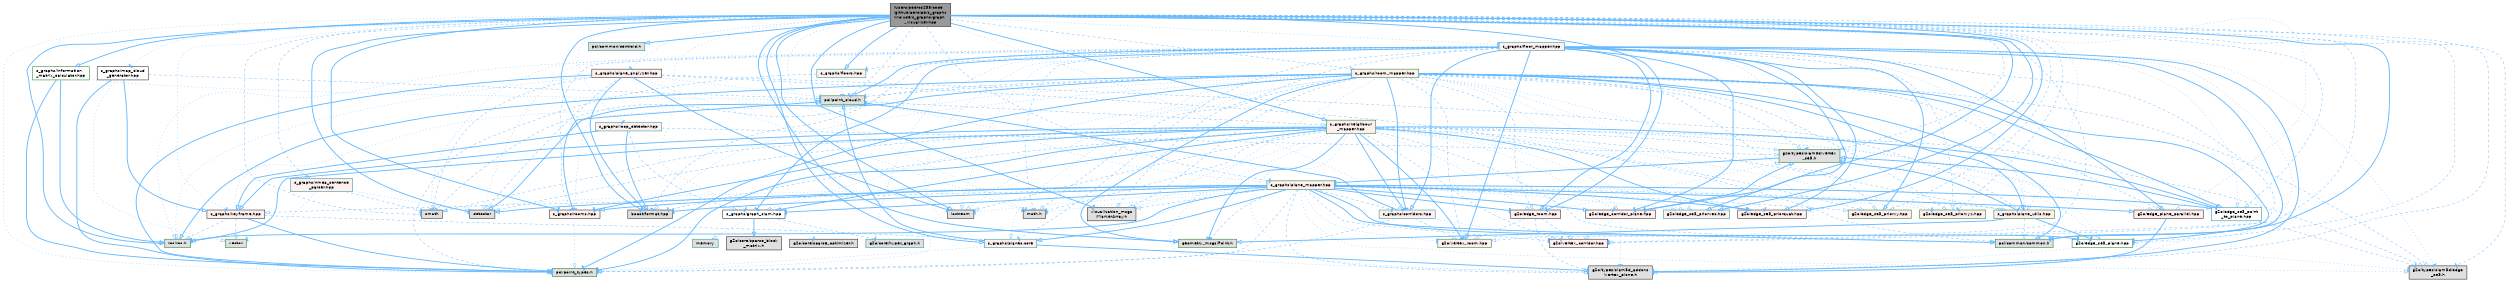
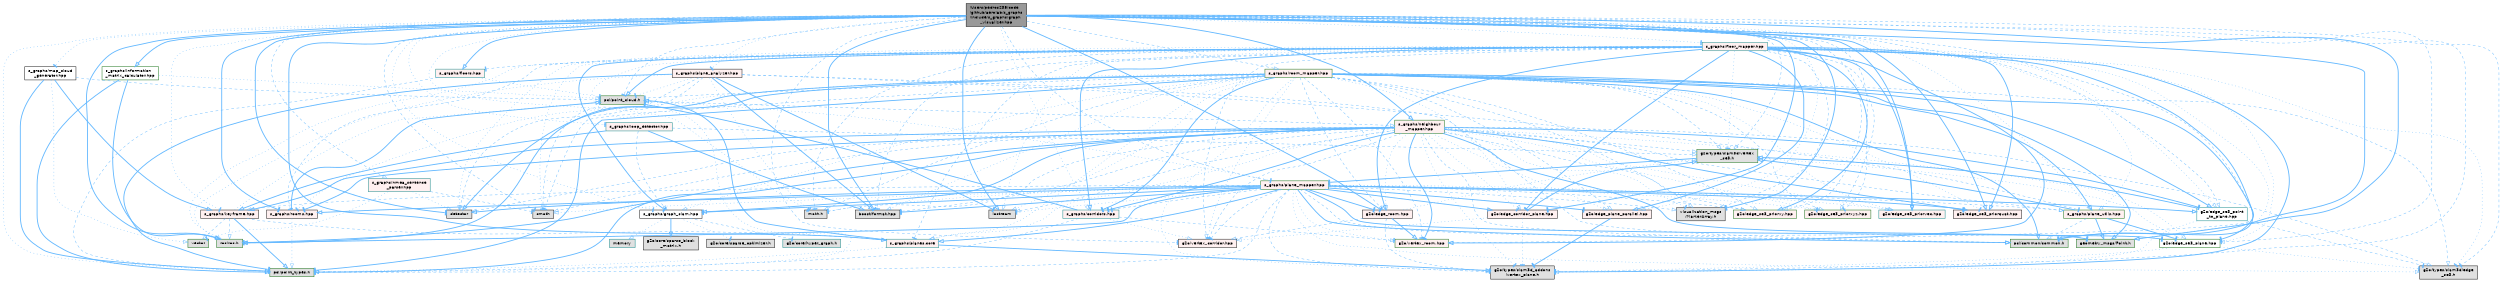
(617, 47) -> none
(1660, 157) -> (1648, 174)
(1732, 196) -> (1443, 197)
(1505, 227) -> (1403, 227)
